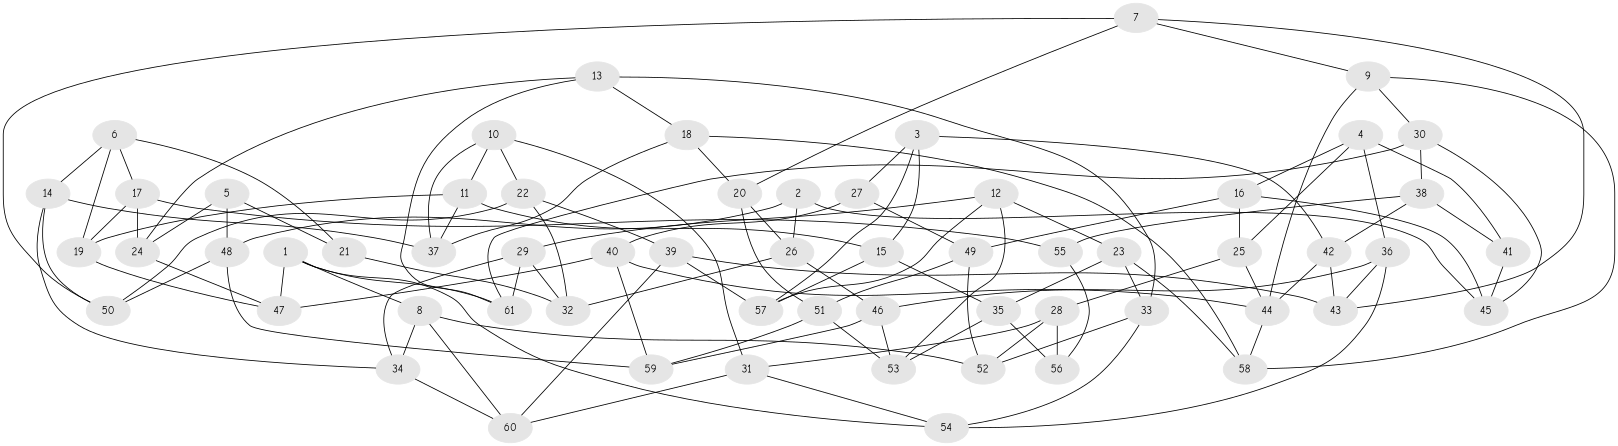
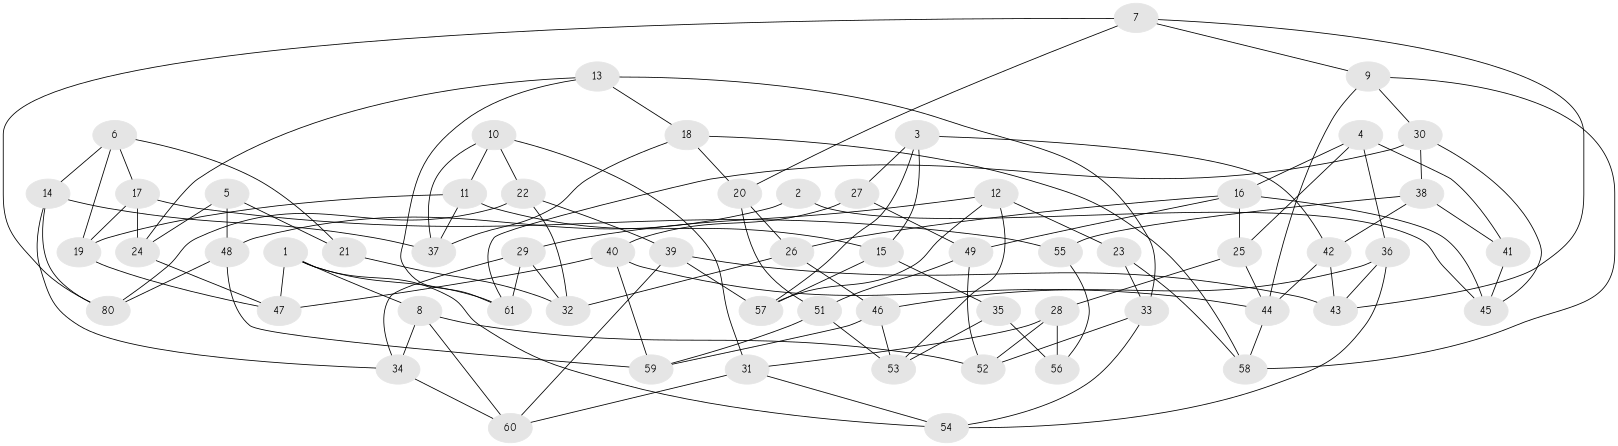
(795, 226) -> (1055, 211)
(1059, 282) -> none
(108, 311) -> (108, 311)
